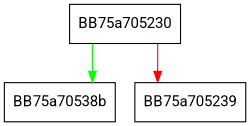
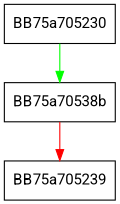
(158, 58) -> (60, 136)
